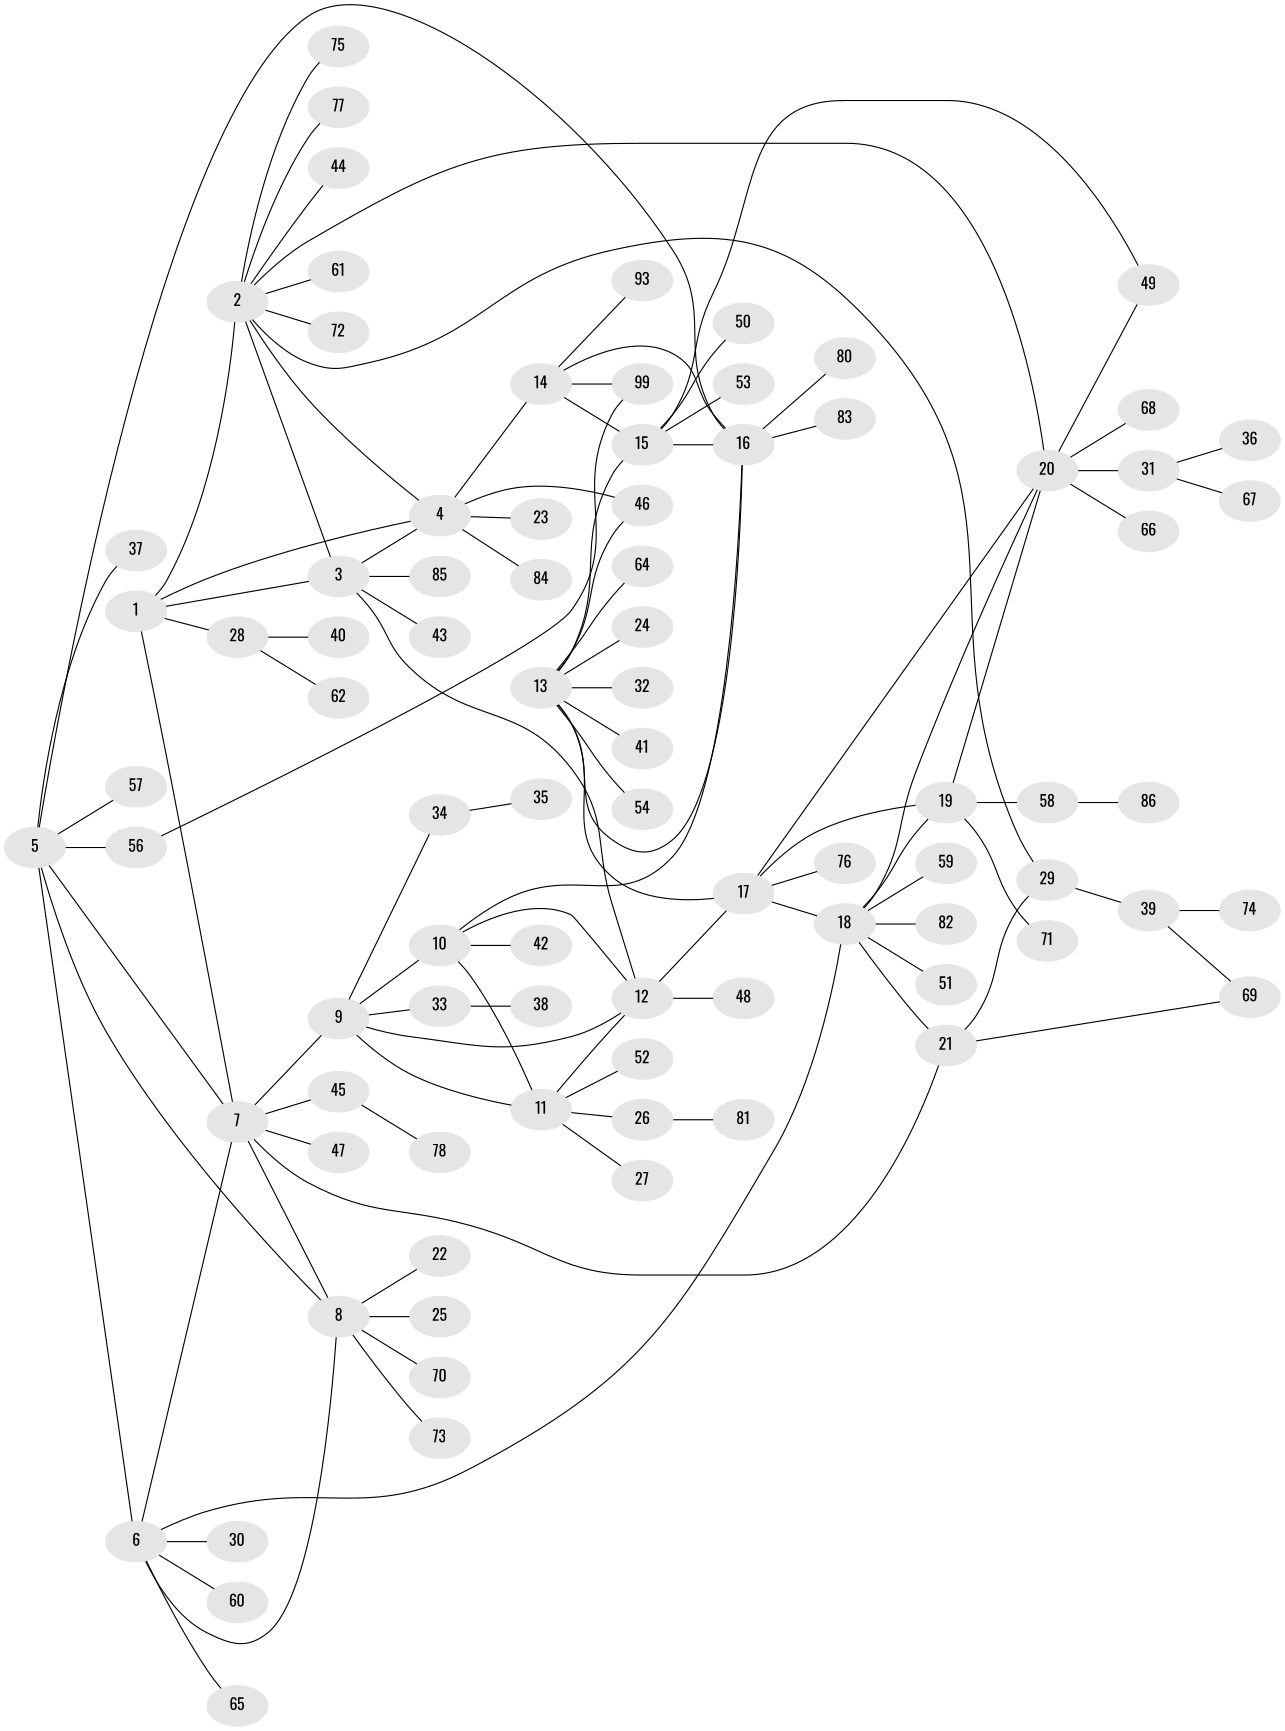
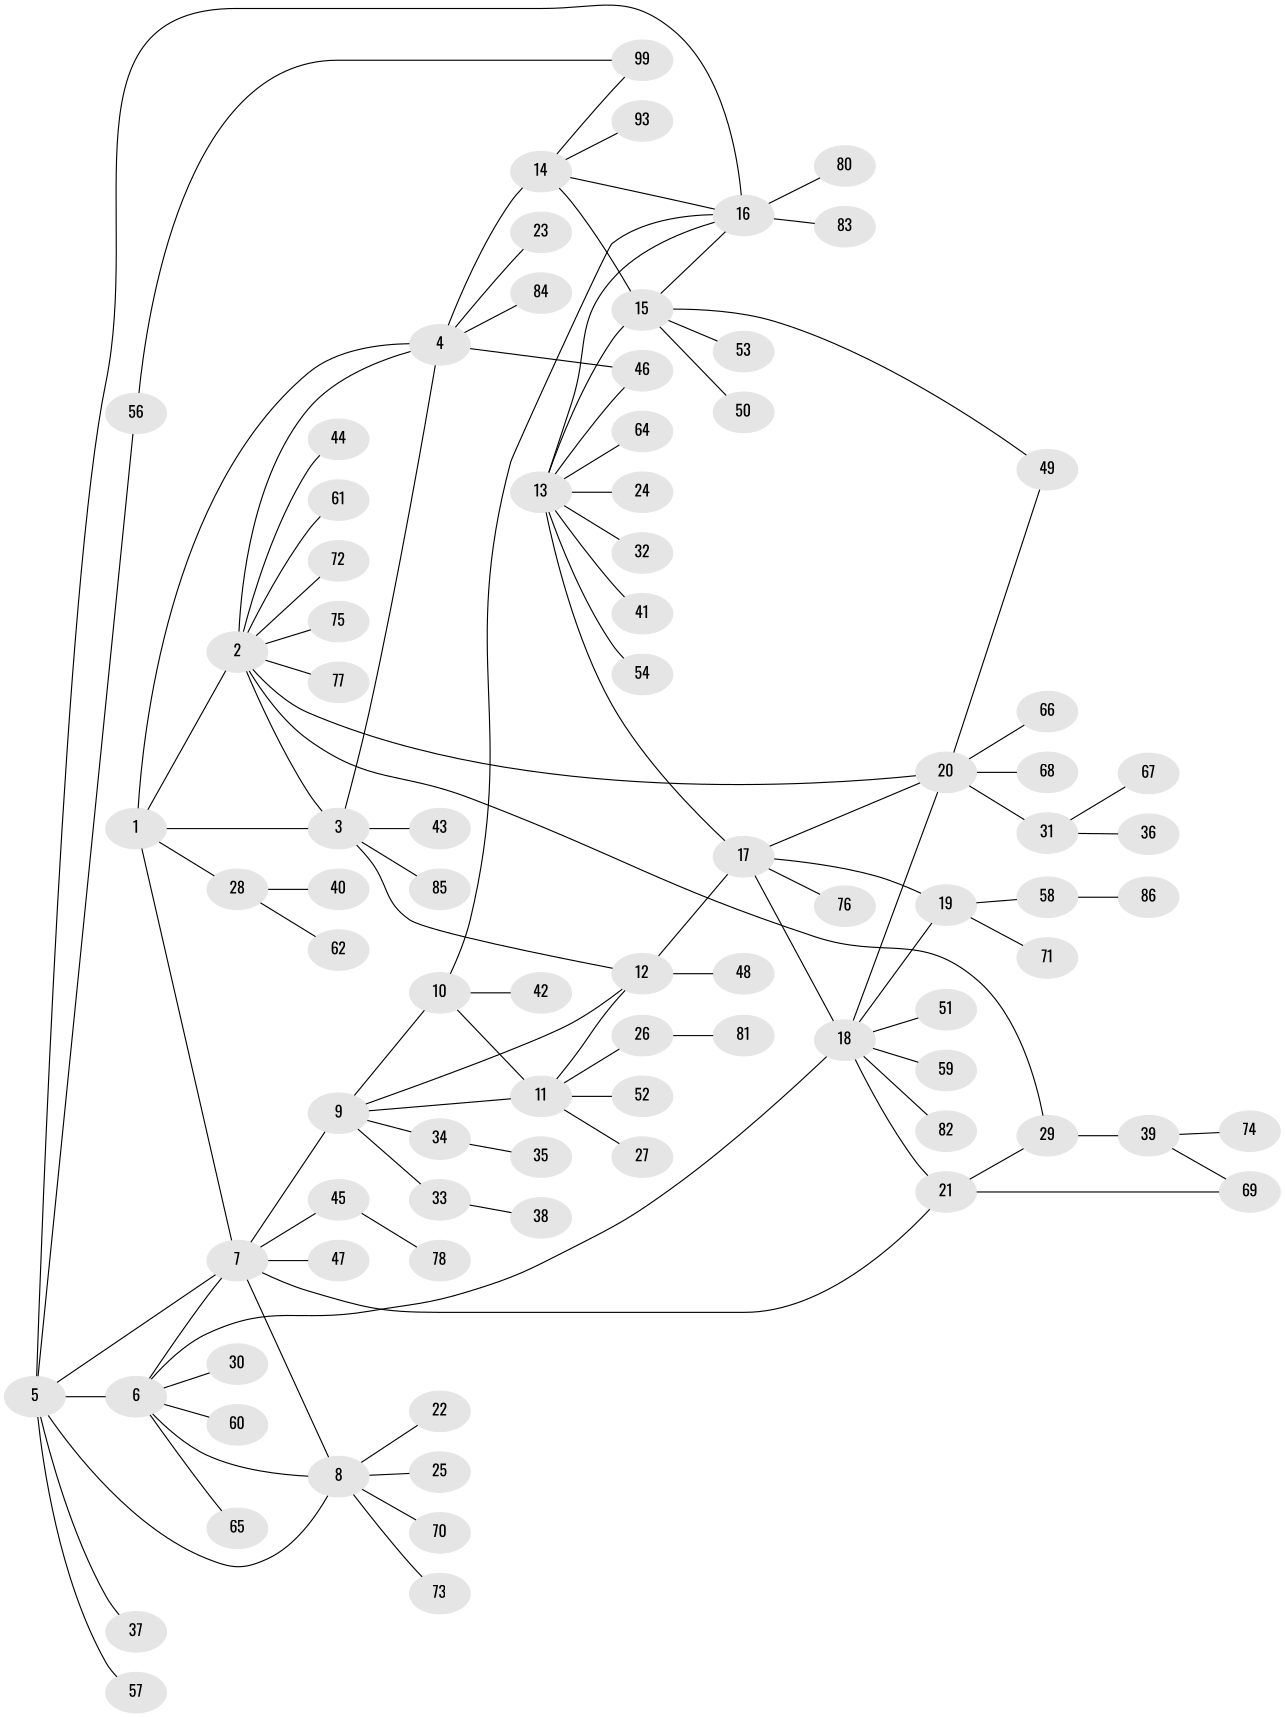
(997, 637) -> none
(558, 911) -> none
